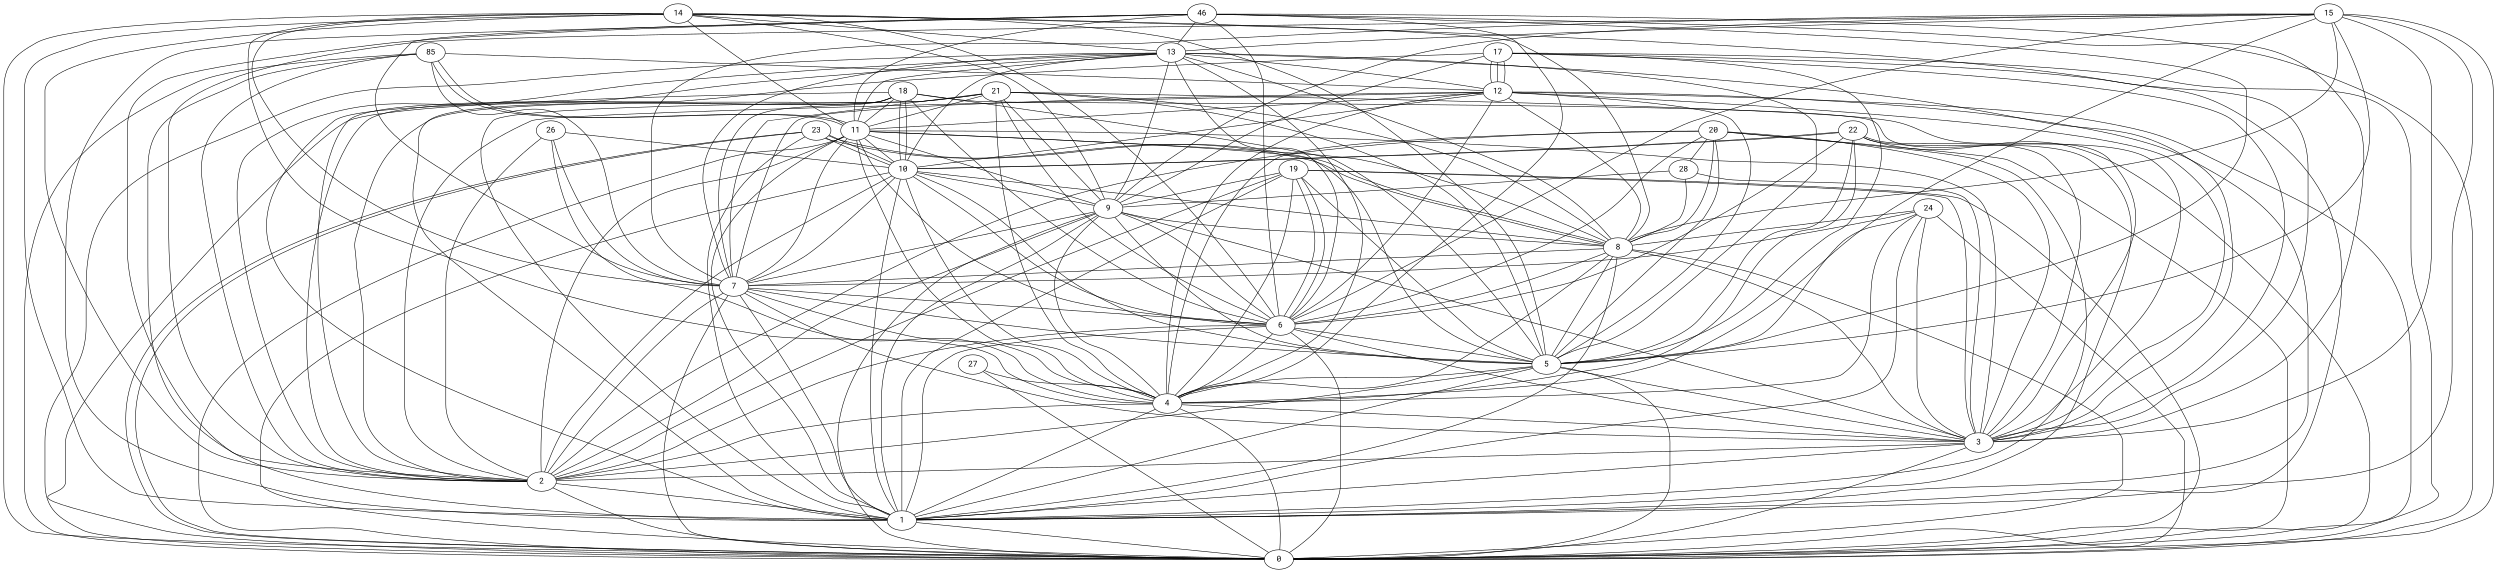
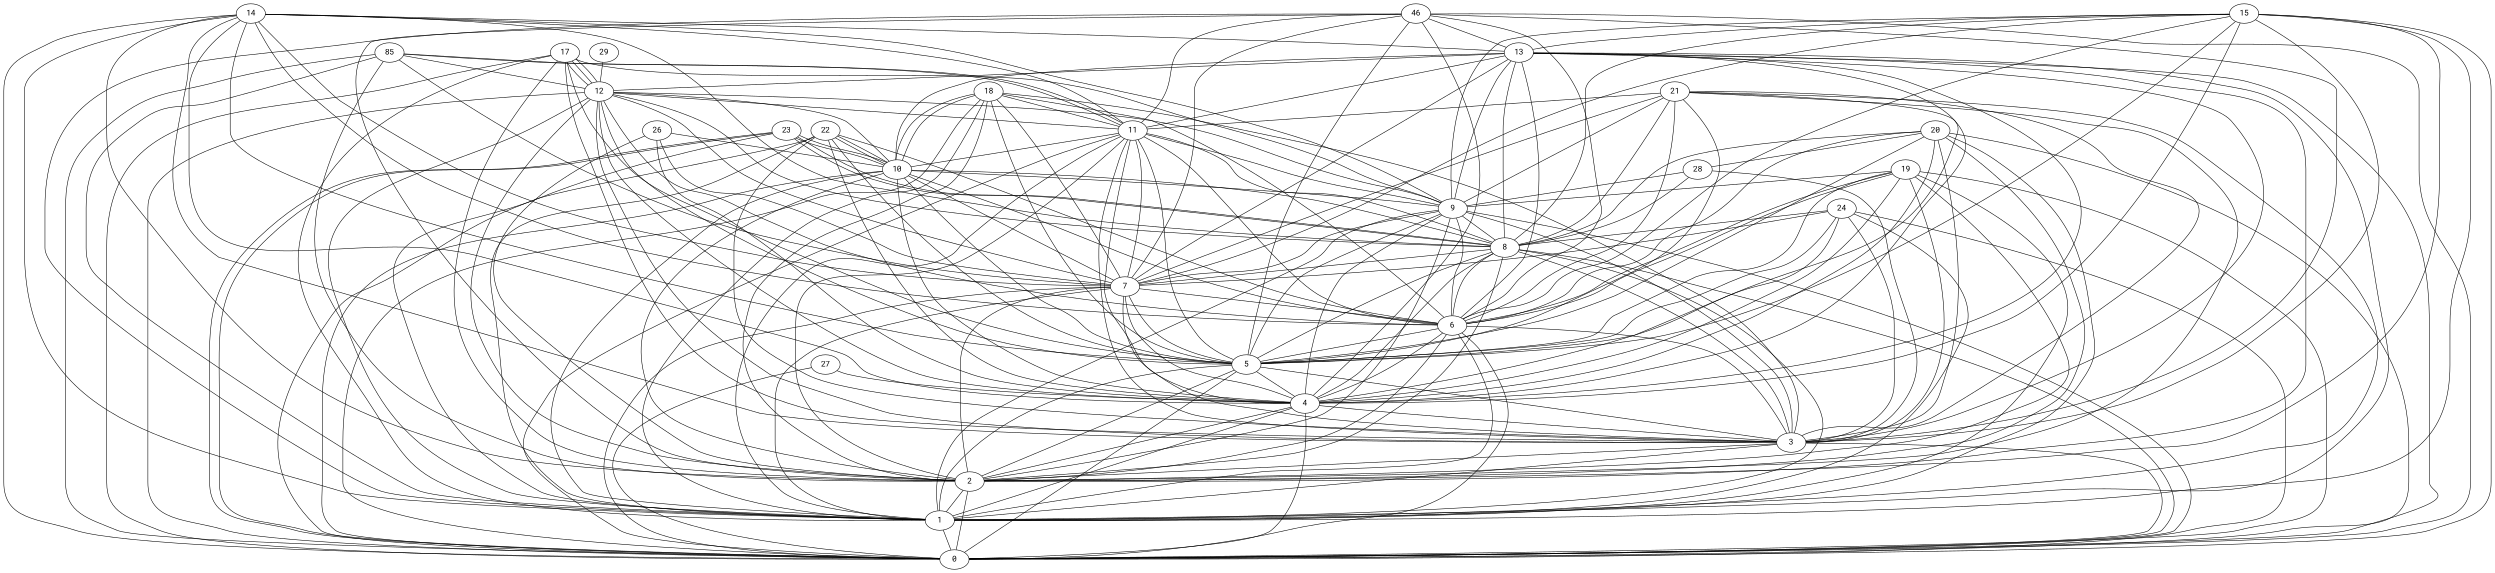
none -> (604, 53)
none -> (1033, 109)
none -> (1290, 454)
